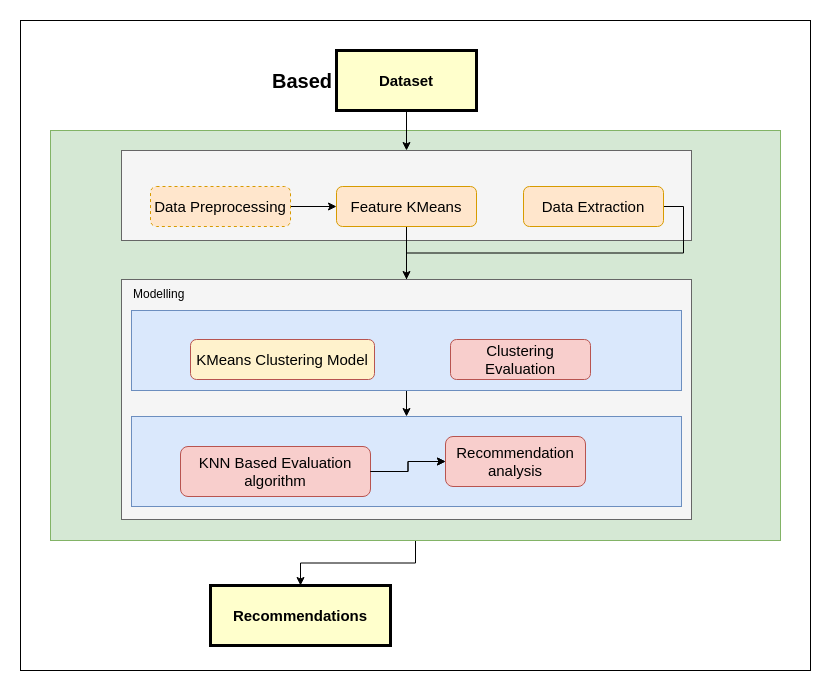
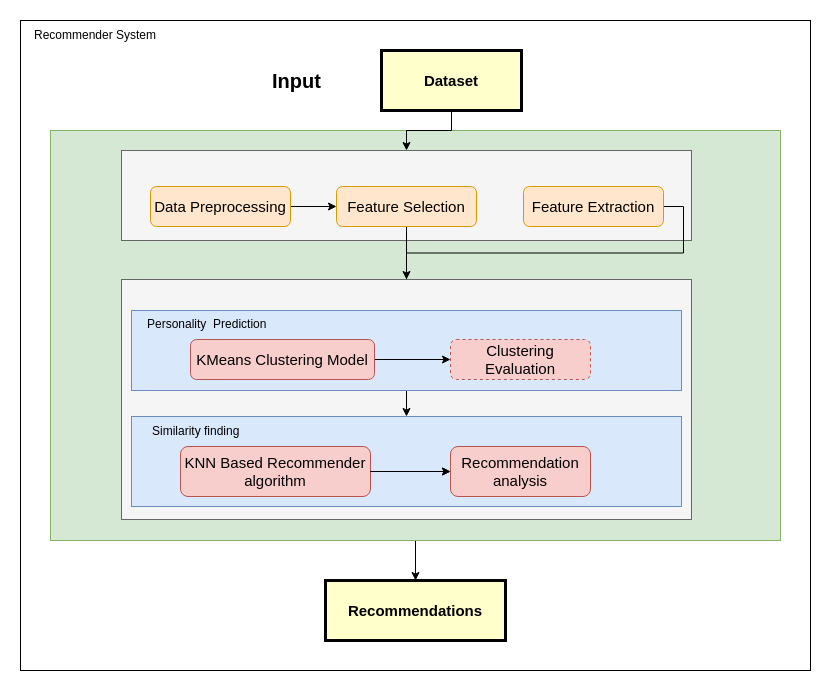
none -> (96, 36)
(289, 81) -> (289, 81)
(407, 81) -> (452, 81)
(221, 207) -> (221, 207)
(407, 207) -> (407, 207)
(594, 207) -> (594, 207)
(168, 295) -> none
none -> (213, 325)
(283, 360) -> (283, 360)
none -> (409, 360)
(521, 360) -> (521, 360)
none -> (205, 432)
(516, 462) -> (521, 472)
(276, 472) -> (276, 472)
(301, 616) -> (416, 611)
